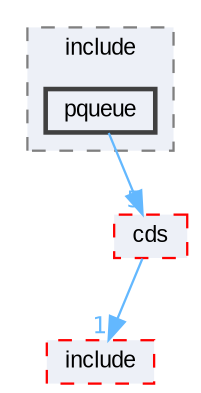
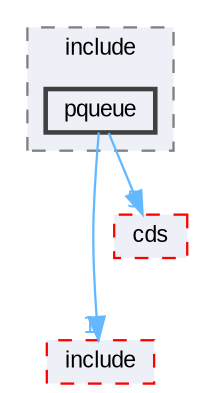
(130, 288) -> (93, 225)
